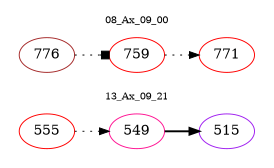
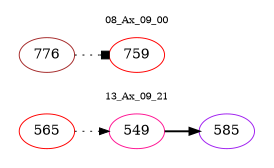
(227, 55) -> none
(47, 131) -> (47, 131)
(227, 131) -> (227, 131)
